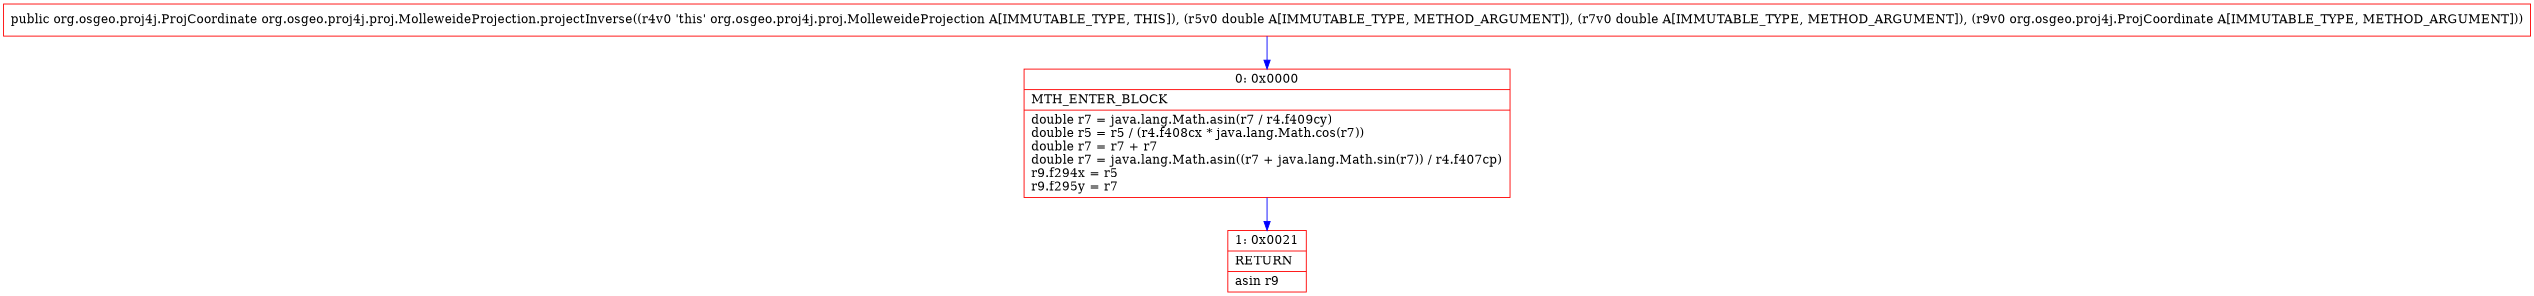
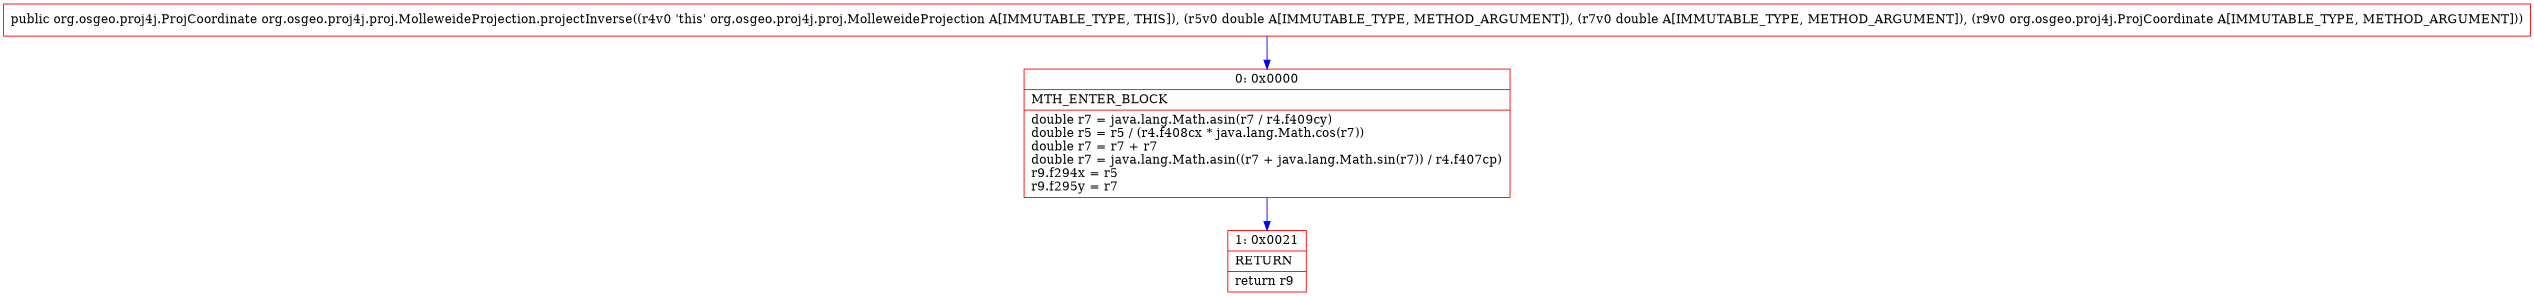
(1257, 281) -> (1265, 281)
